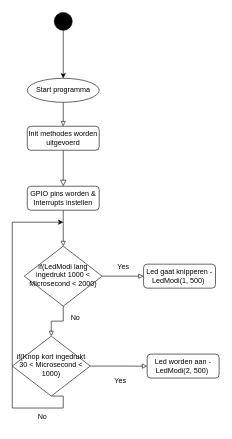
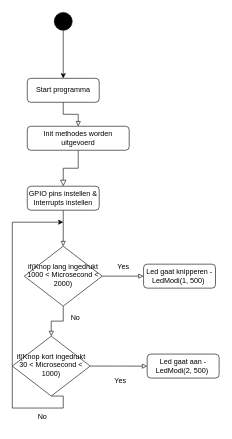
(63, 90) -> (63, 90)
(63, 138) -> (78, 138)
(63, 198) -> (63, 198)
(63, 275) -> (63, 275)
(183, 366) -> (183, 366)
